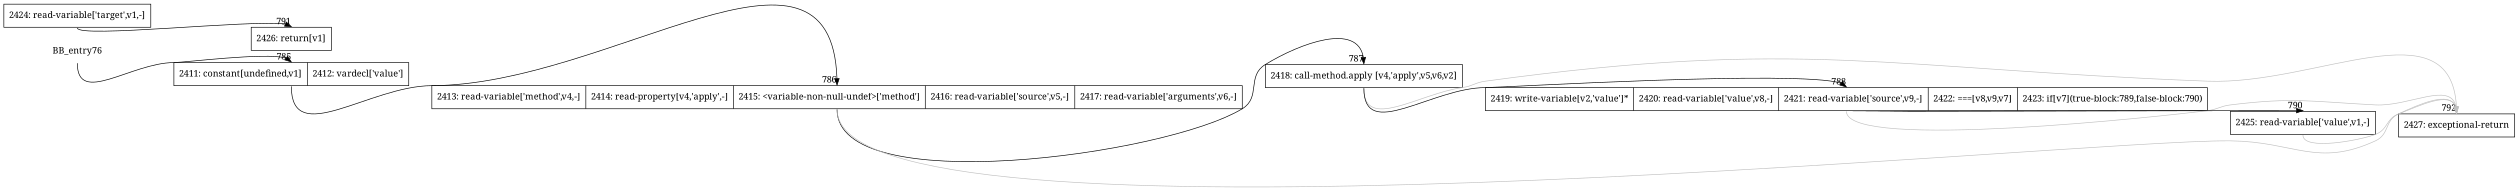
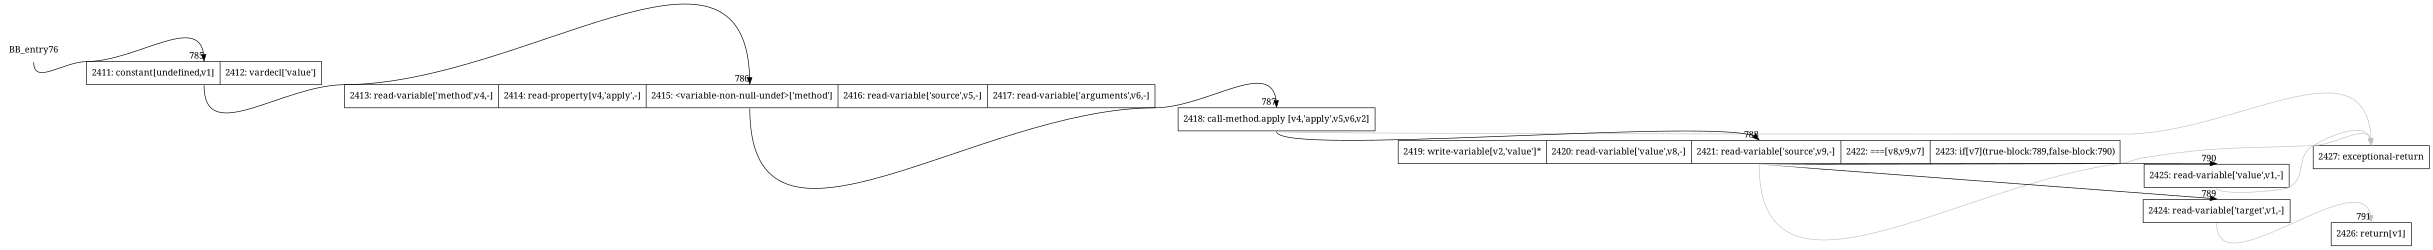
(181, 27) -> (2291, 224)
(1648, 174) -> none
none -> (1985, 181)
